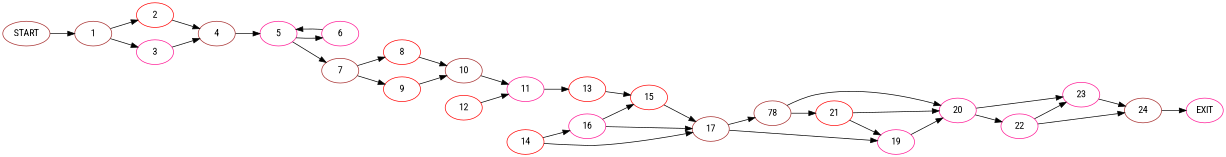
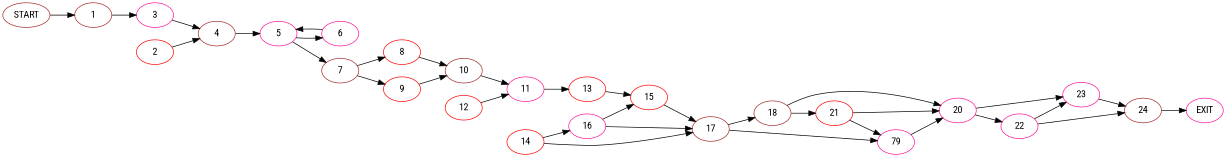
(121, 25) -> none
(772, 113) -> (772, 113)
(896, 142) -> (896, 142)
